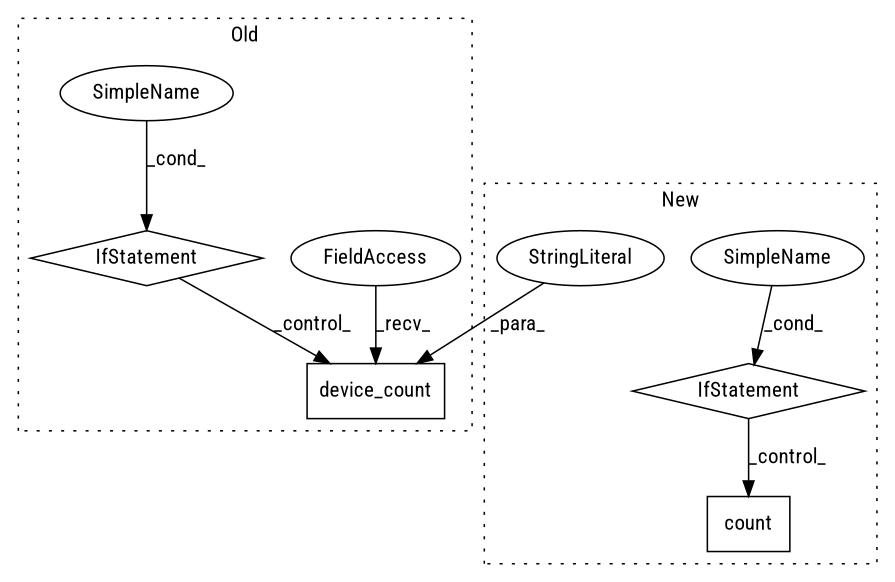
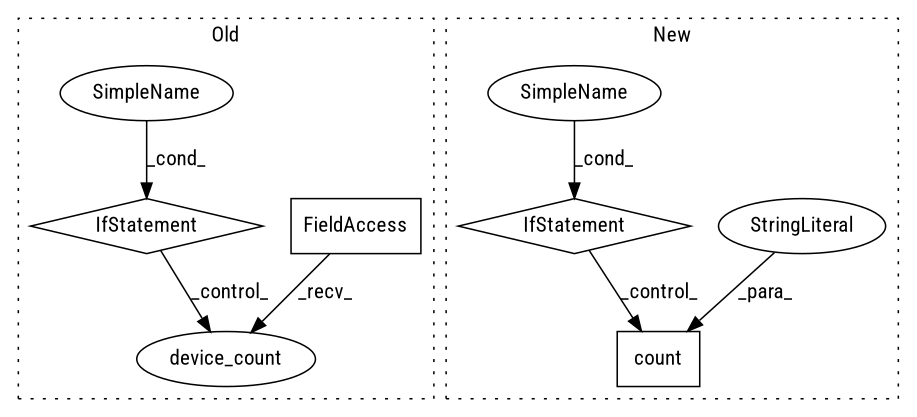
(376, 258) -> (356, 226)
(496, 314) -> (737, 287)
(376, 391) -> (226, 359)
